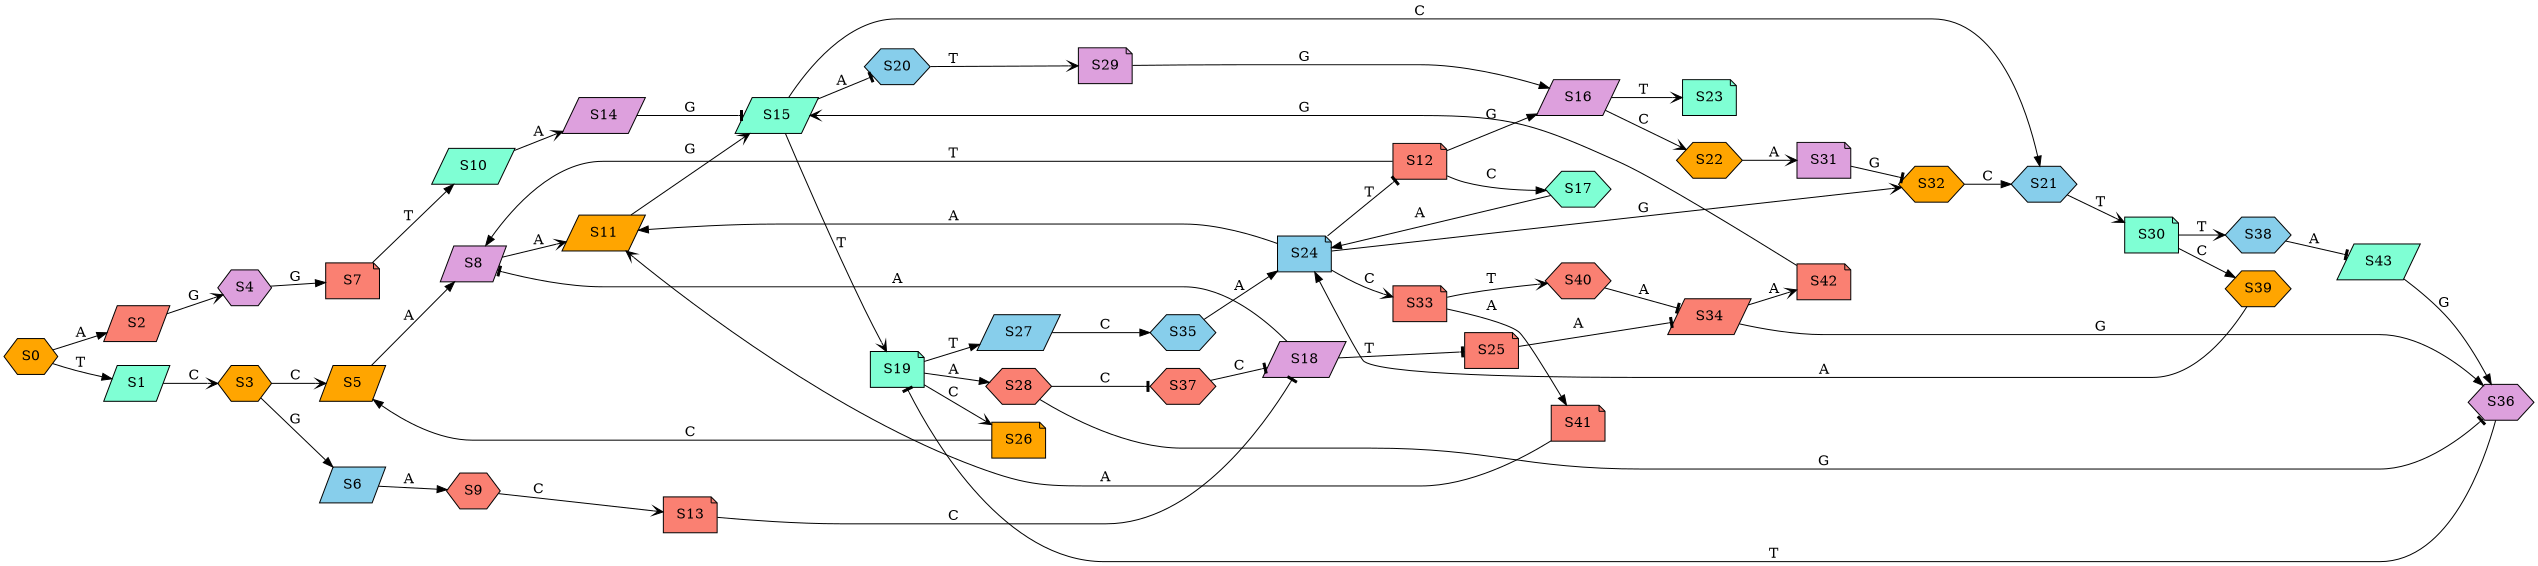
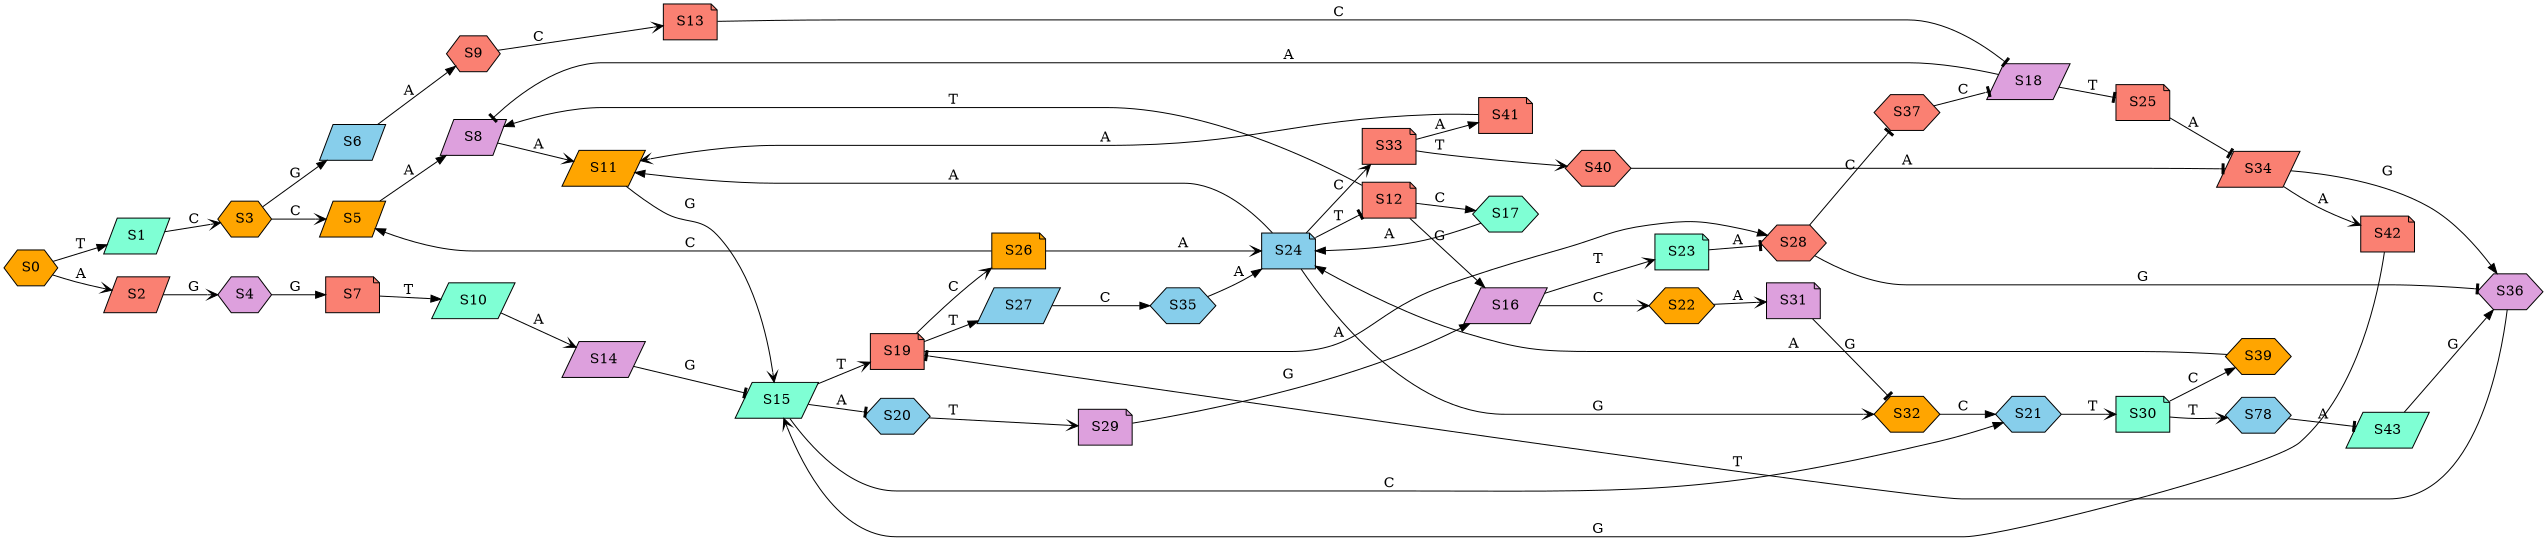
(2258, 235) -> (2258, 415)
none -> (1733, 248)
none -> (1149, 251)
(75, 343) -> (77, 282)
(897, 369) -> (897, 352)
